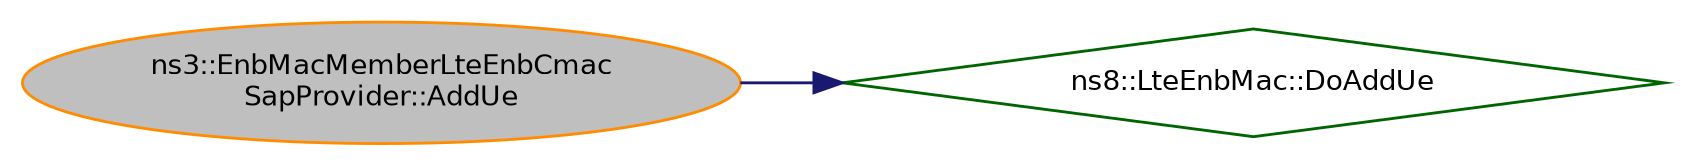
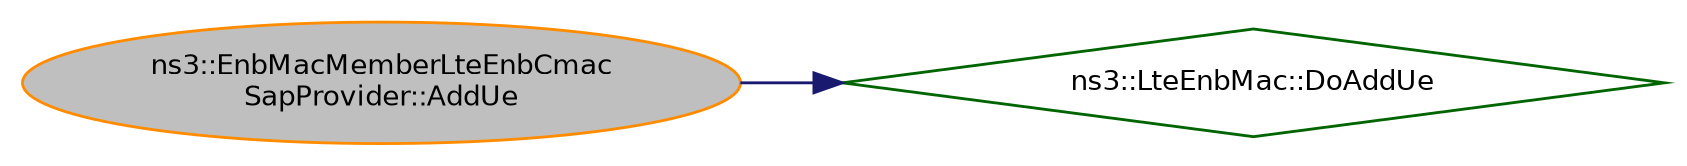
(1253, 83) -> (1253, 83)
